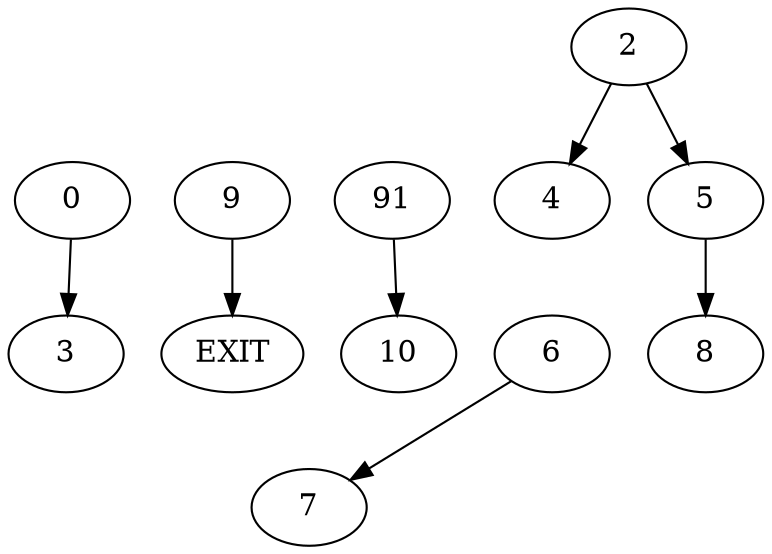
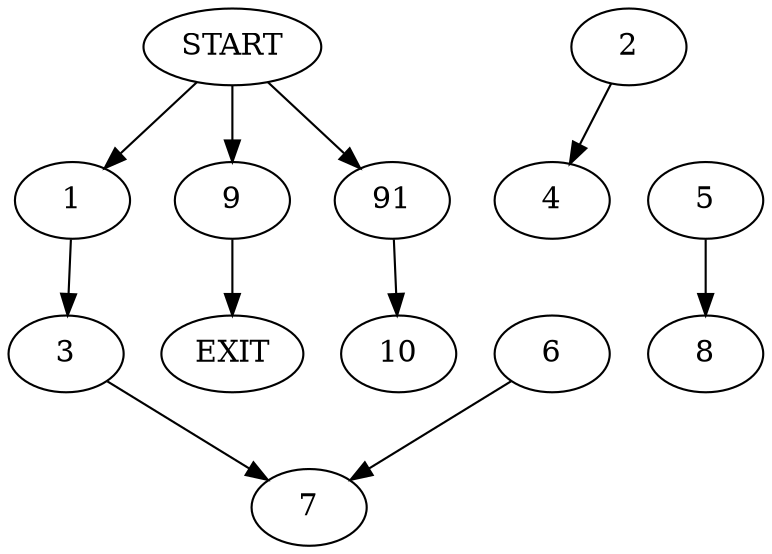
none -> (232, 47)
(662, 114) -> none
(72, 200) -> (72, 200)
none -> (178, 425)
